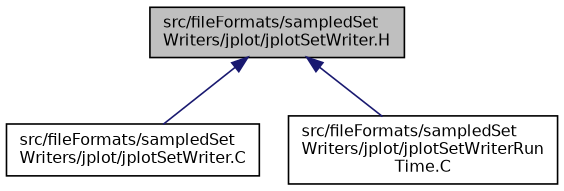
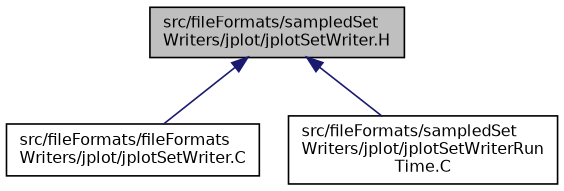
(133, 150) -> (133, 150)
